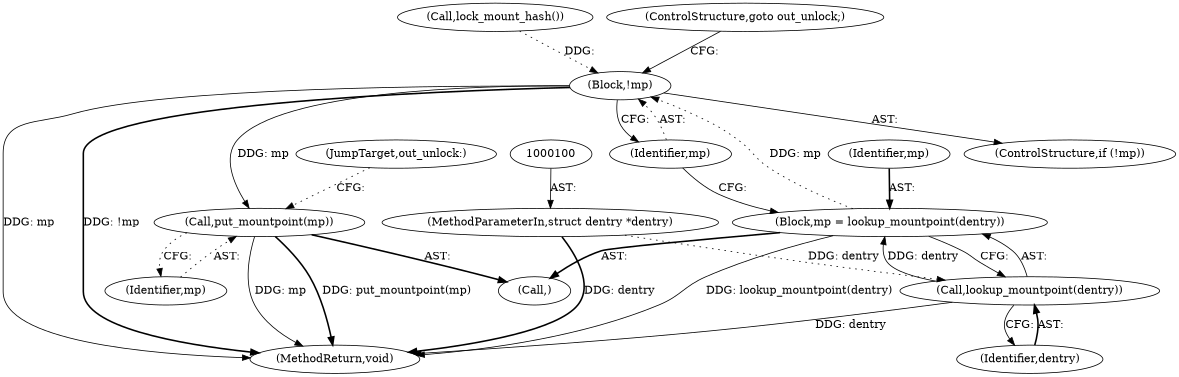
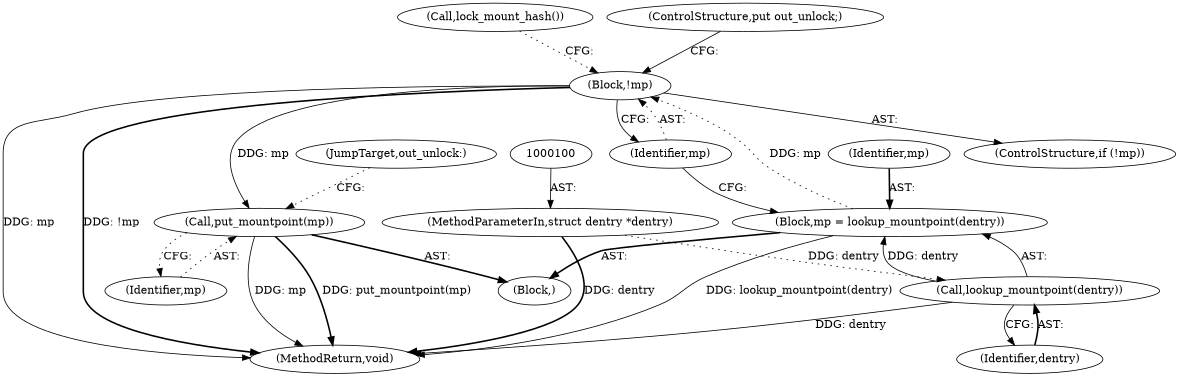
(745, 17) -> (745, 17)
(581, 51) -> (581, 51)
(965, 252) -> none
(535, 291) -> (535, 291)
